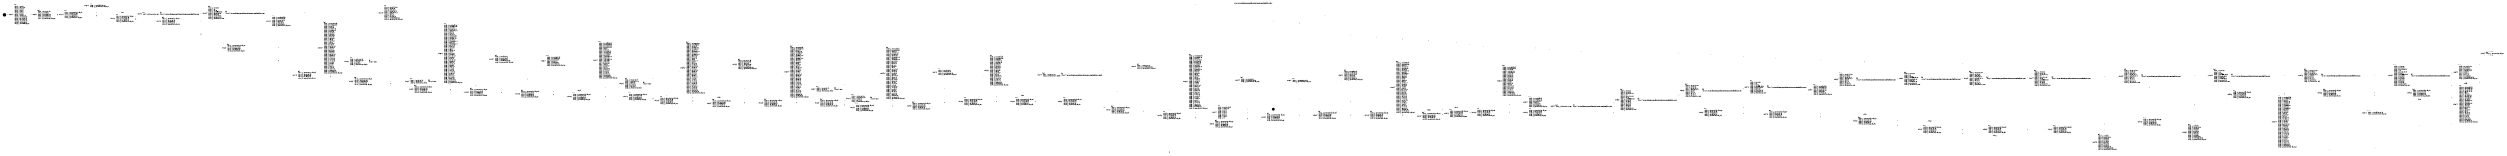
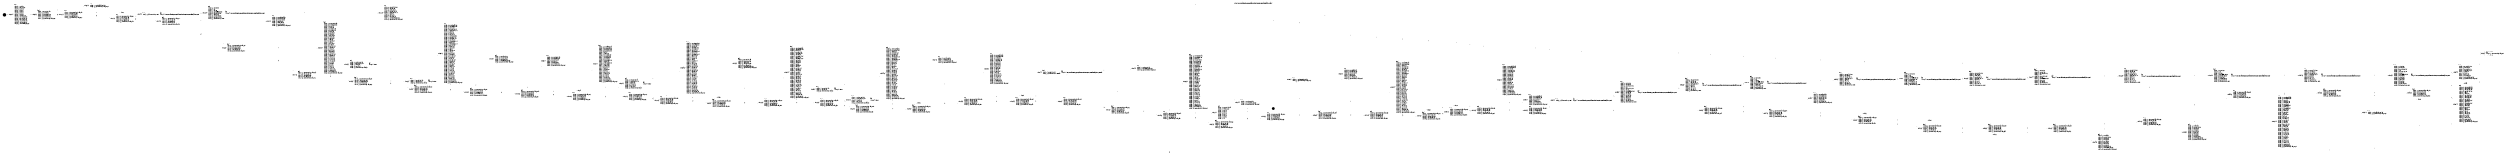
none -> (919, 103)
